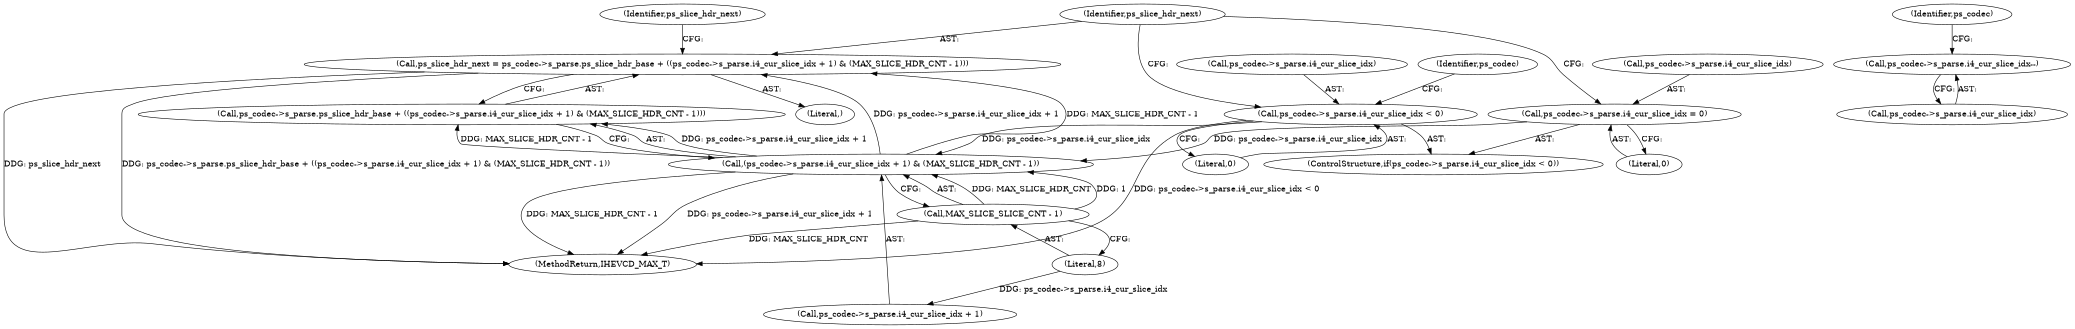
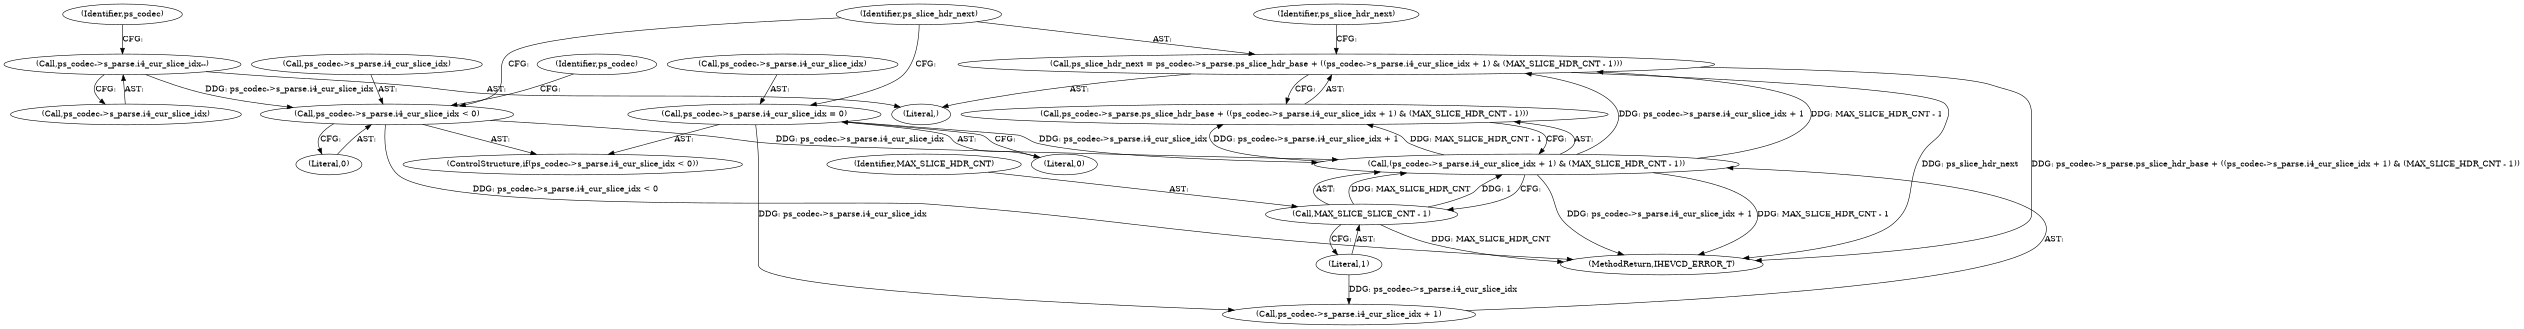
none -> (215, 96)
none -> (550, 96)
none -> (924, 164)
(603, 264) -> (1662, 264)
(1085, 264) -> (1349, 264)
none -> (922, 293)
